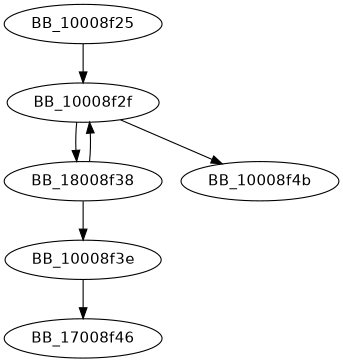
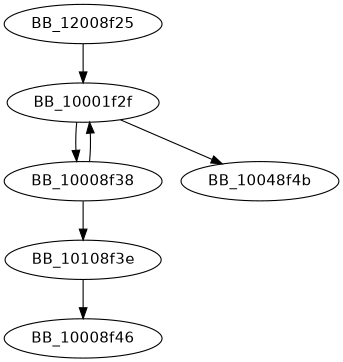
(83, 24) -> (83, 24)
(83, 103) -> (83, 103)
(83, 181) -> (83, 181)
(260, 181) -> (260, 181)
(83, 260) -> (83, 260)
(83, 338) -> (83, 338)
